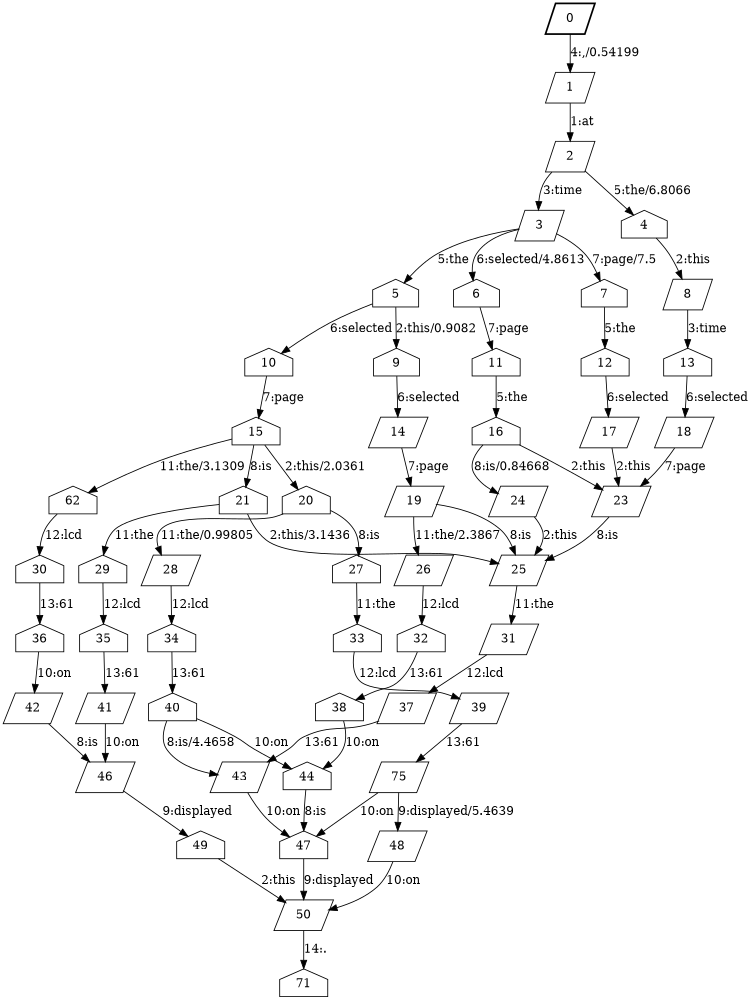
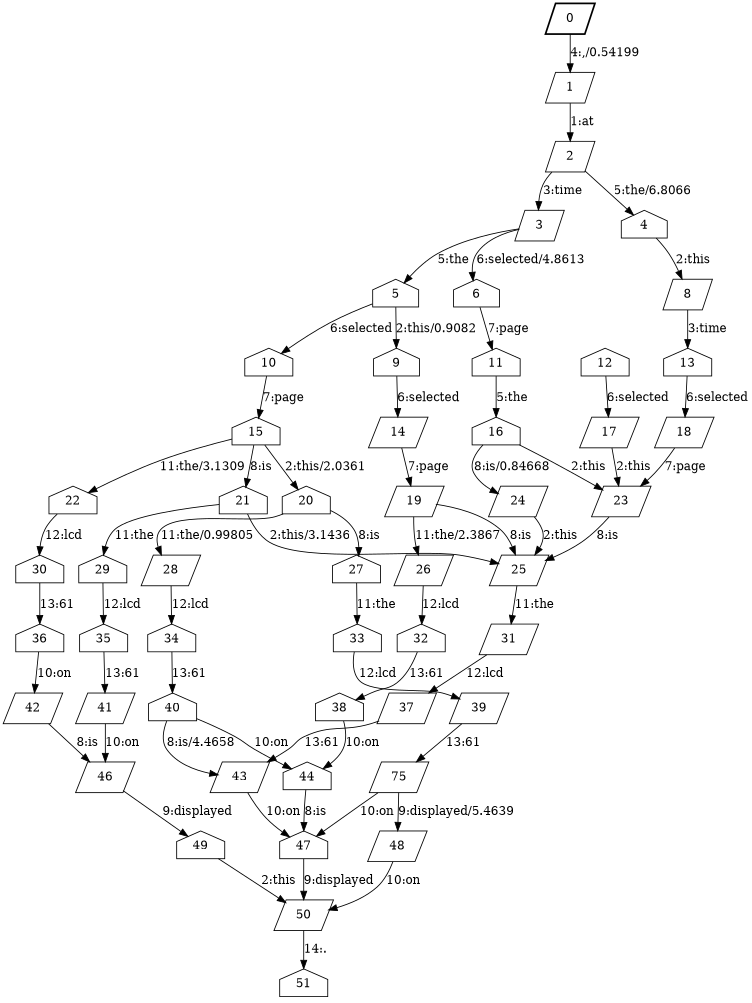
(604, 295) -> none
(73, 501) -> (73, 501)
(304, 984) -> (304, 984)
